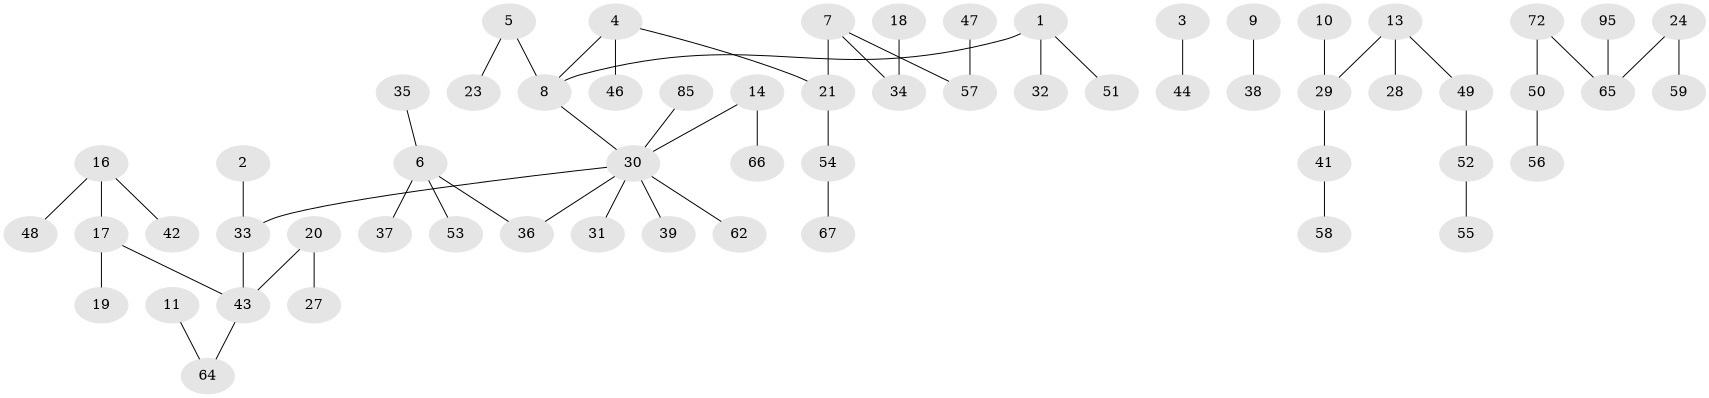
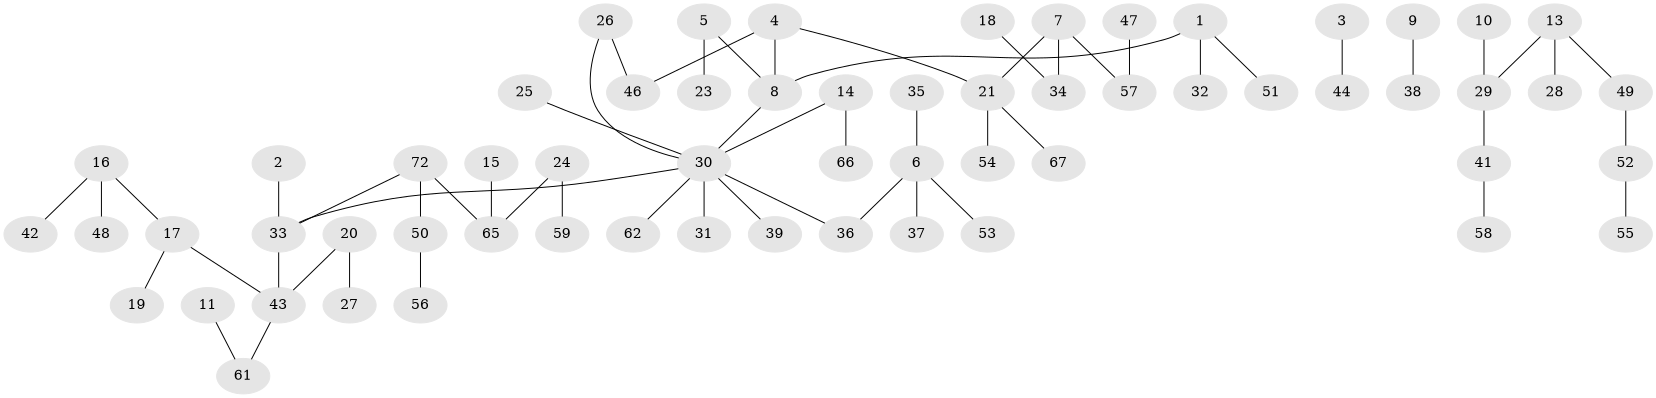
none -> (606, 22)
(1608, 22) -> (491, 163)
(686, 93) -> (525, 93)
none -> (350, 199)
(828, 199) -> (1023, 128)
(208, 376) -> (243, 376)
